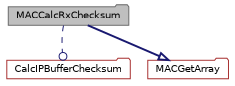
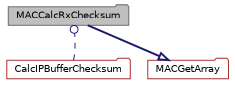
(62, 39) -> (75, 47)
